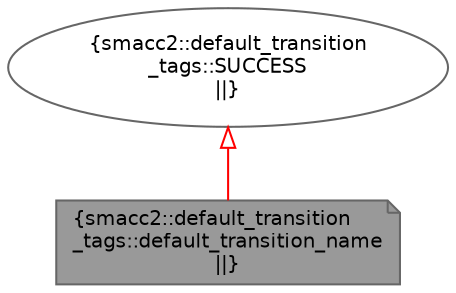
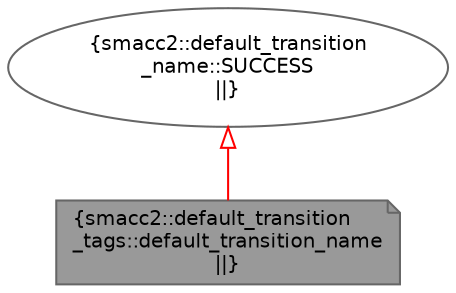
(228, 68) -> (228, 68)
